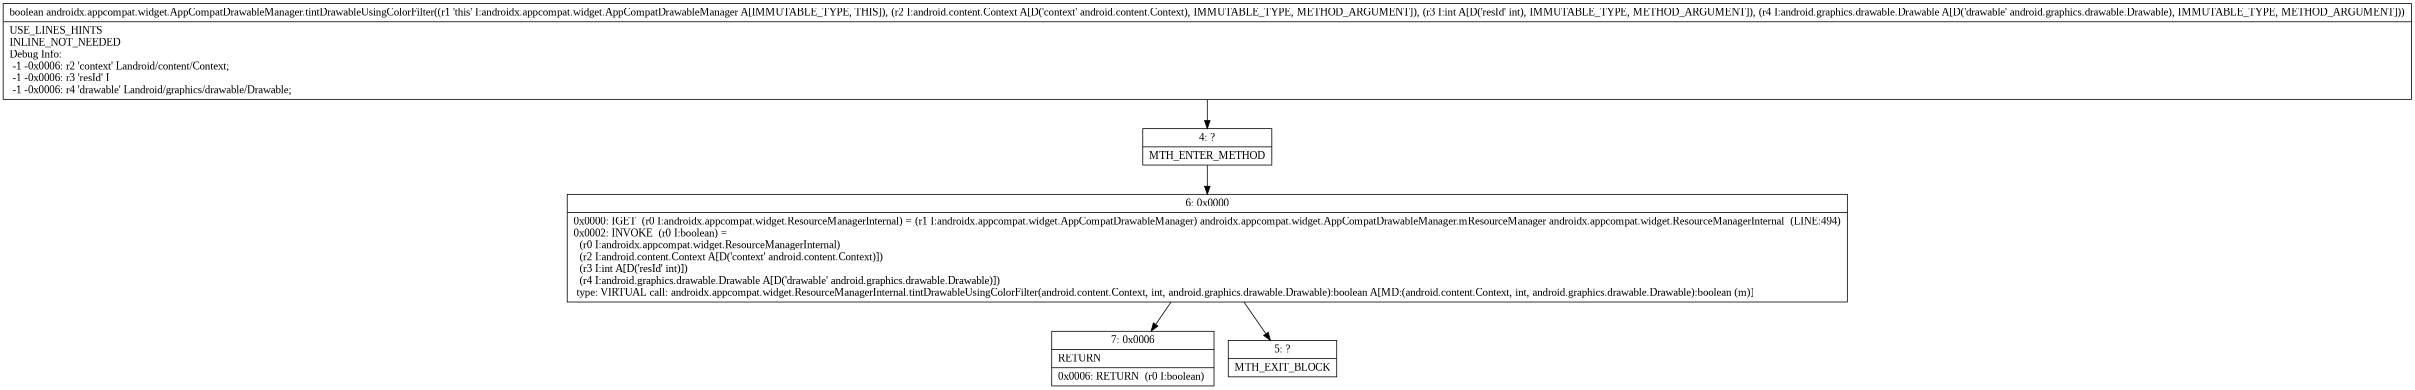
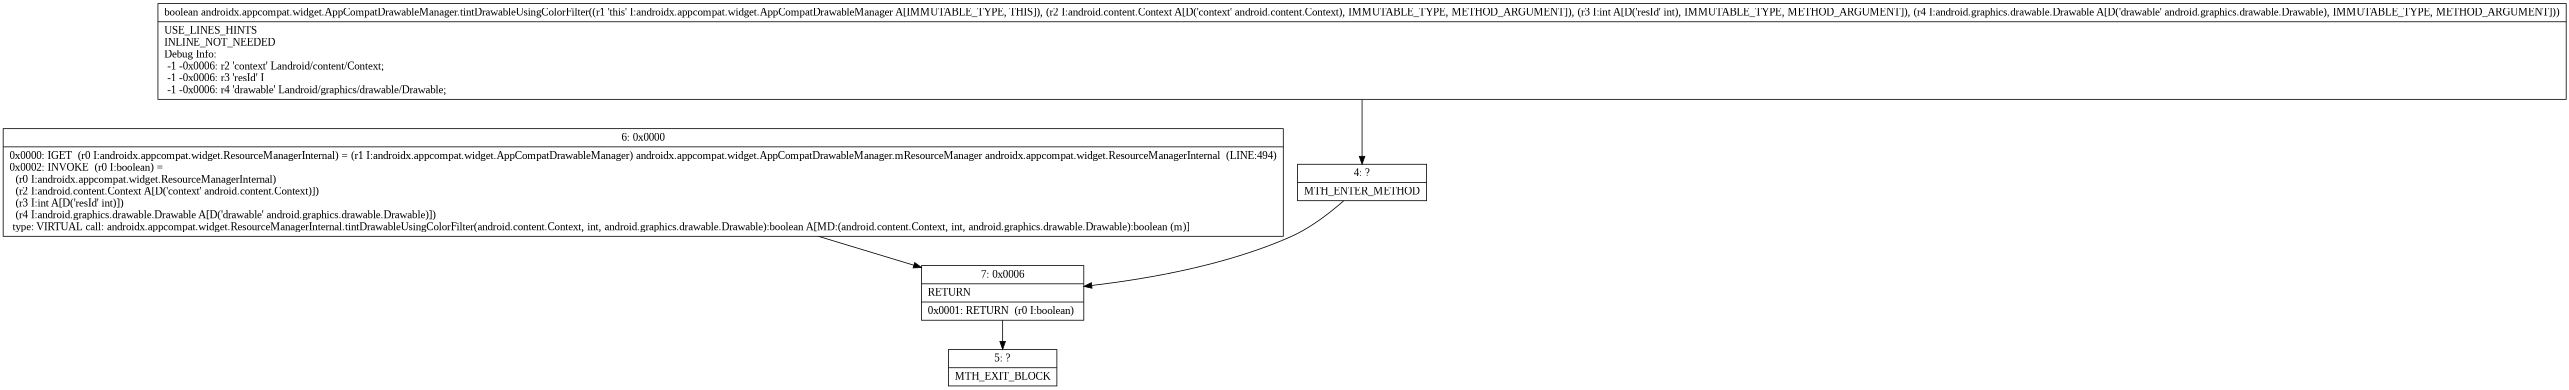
(1207, 176) -> (1224, 260)
(1255, 318) -> (1003, 331)
(1133, 376) -> (1003, 311)
